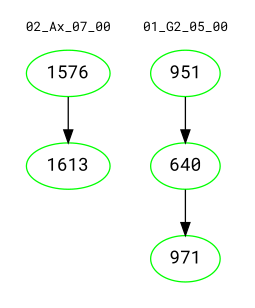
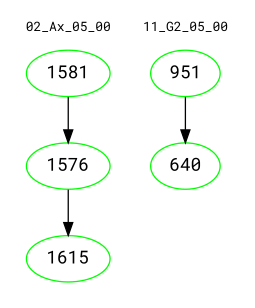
(69, 28) -> (69, 28)
(186, 28) -> (186, 28)
none -> (68, 73)
(68, 166) -> (68, 259)
(185, 259) -> none
